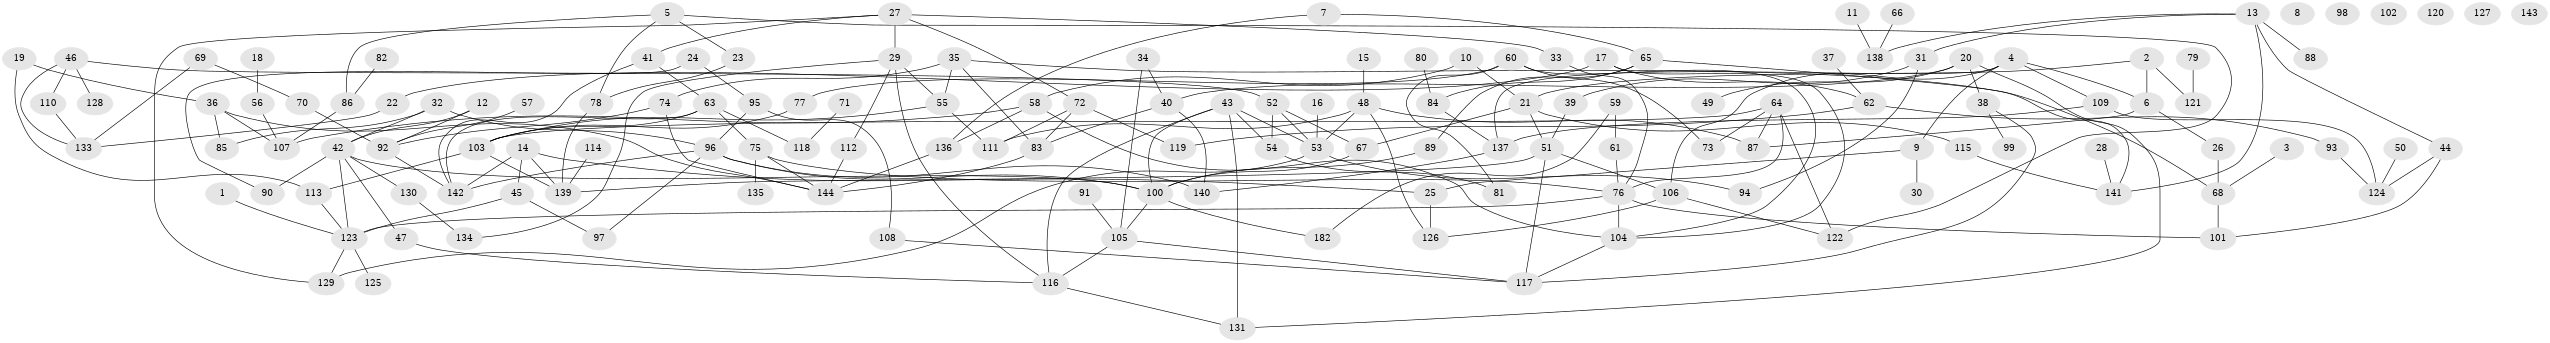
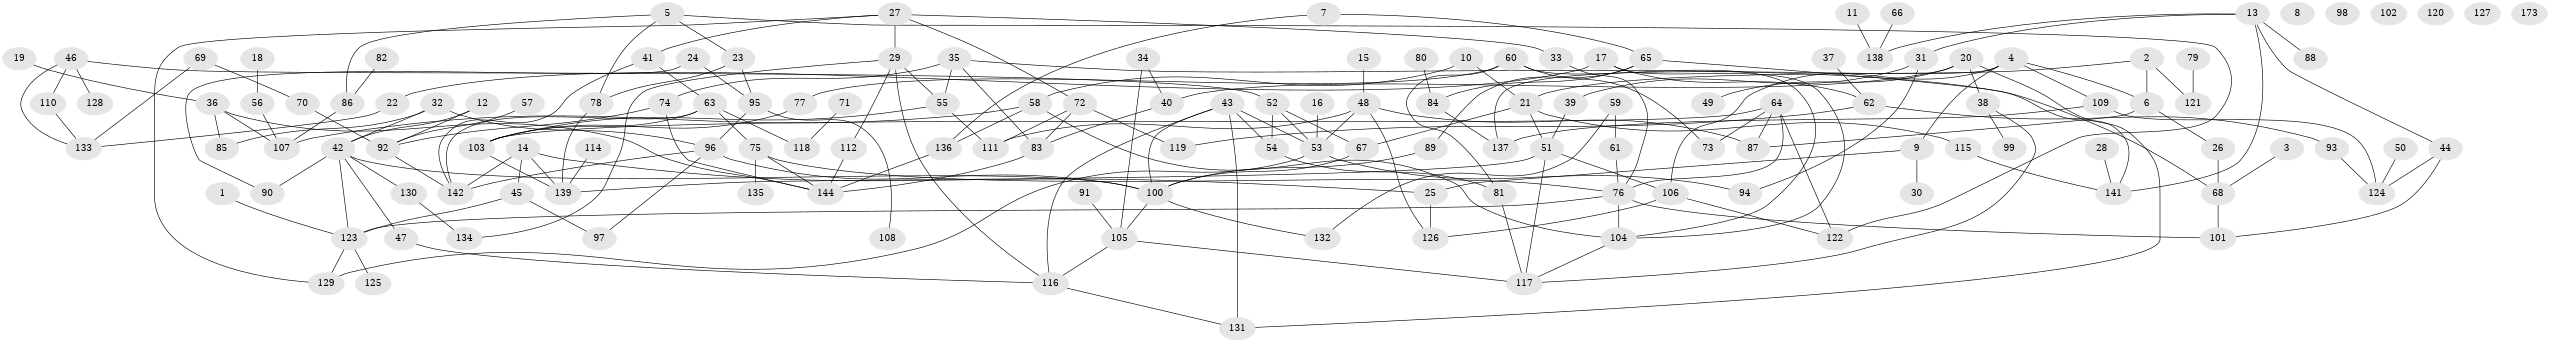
(2529, 14) -> (2529, 14)
none -> (748, 85)
(314, 194) -> none
(1202, 194) -> none
(1322, 239) -> (1322, 239)
(1206, 261) -> (1512, 239)
